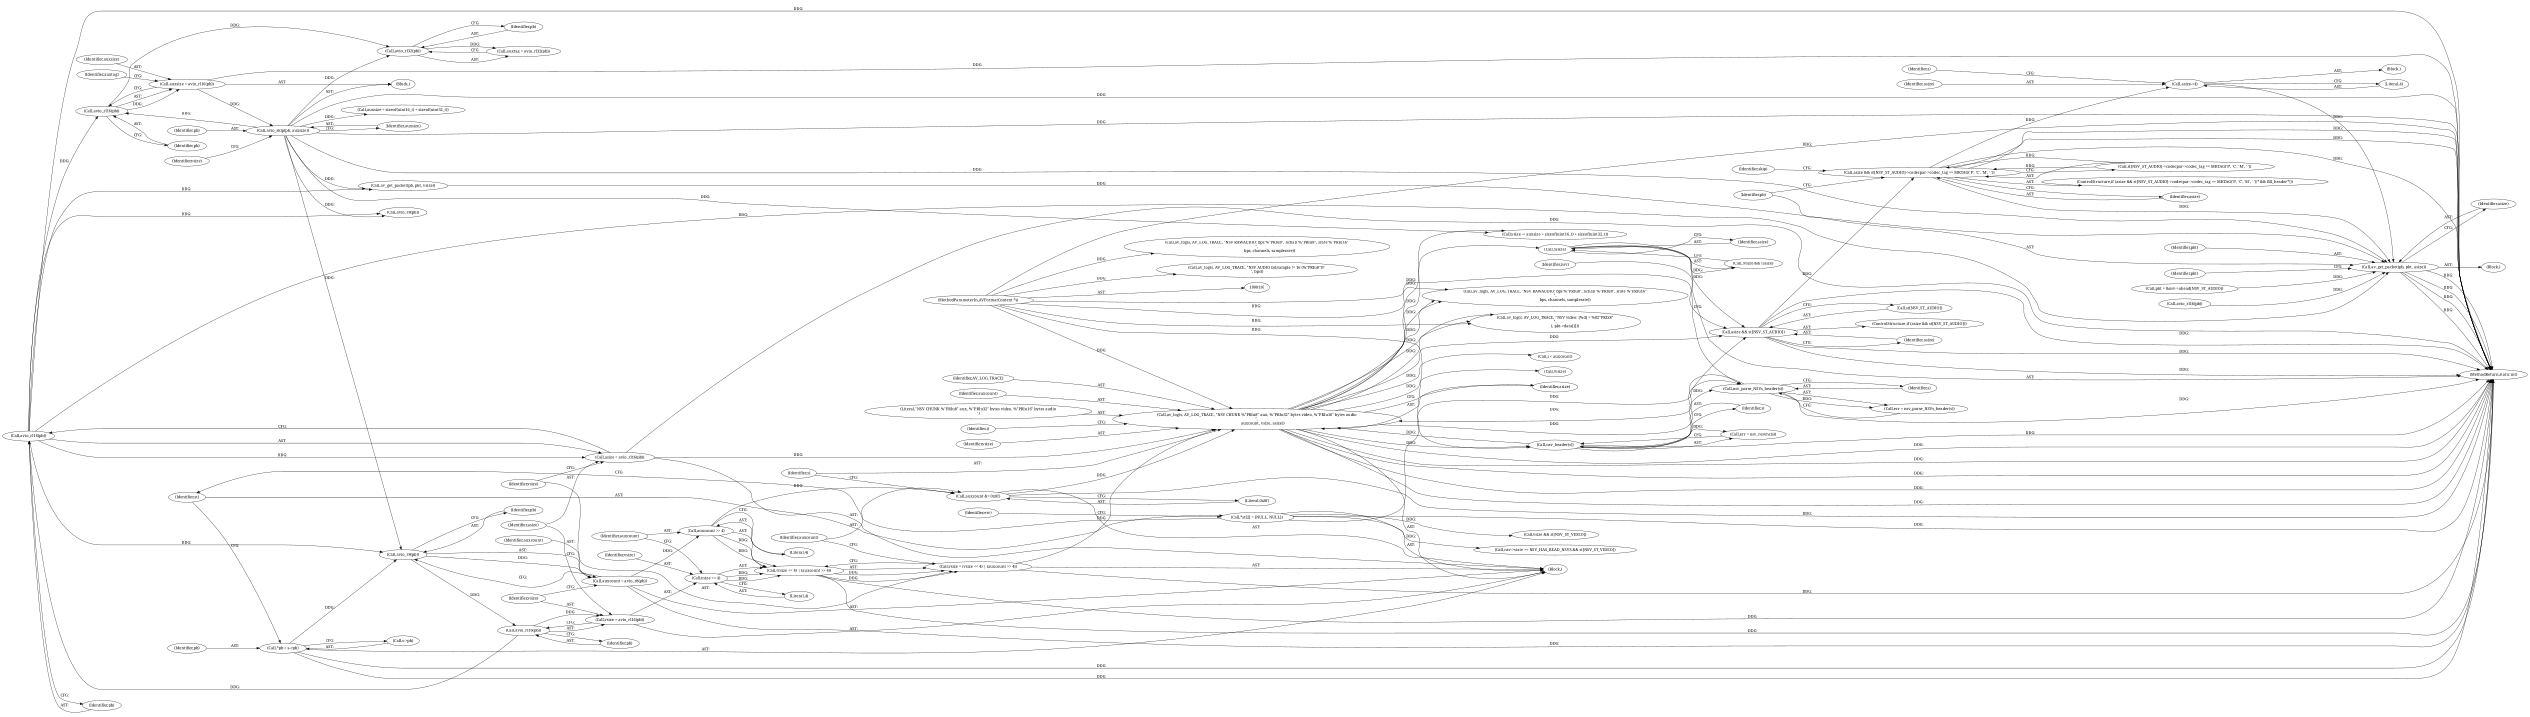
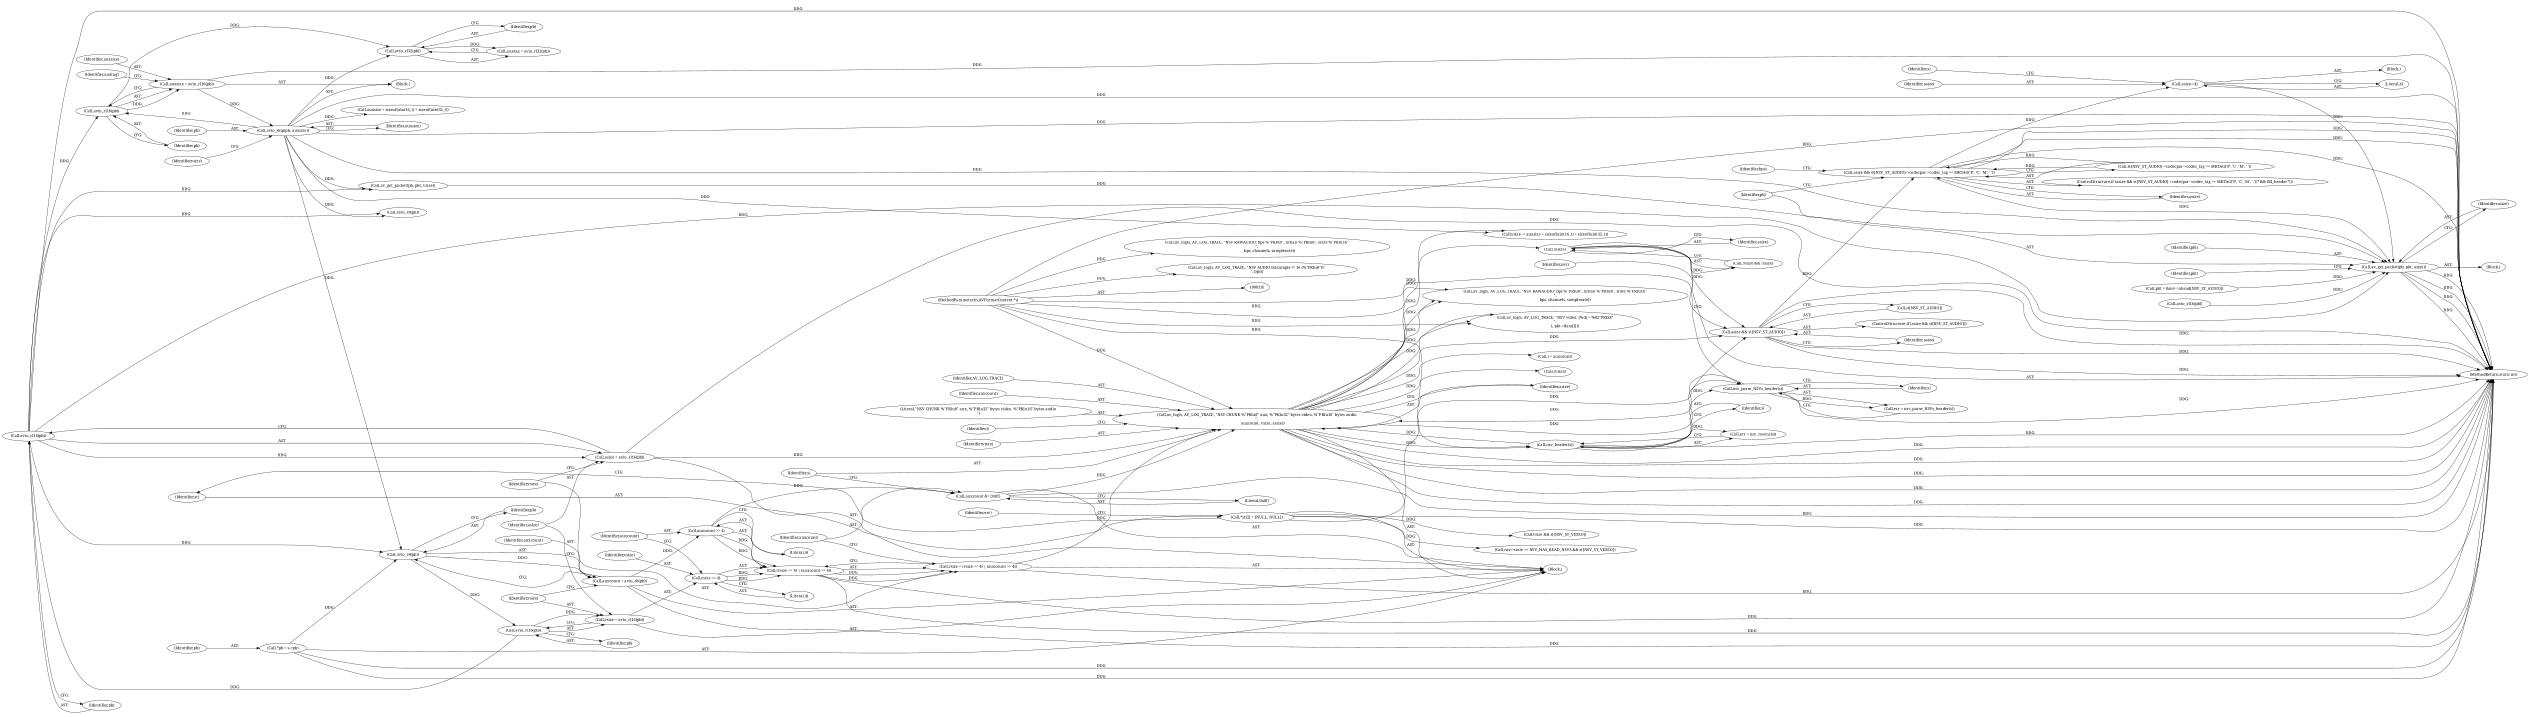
(1753, 169) -> (1753, 169)
(242, 567) -> none
(403, 641) -> none
